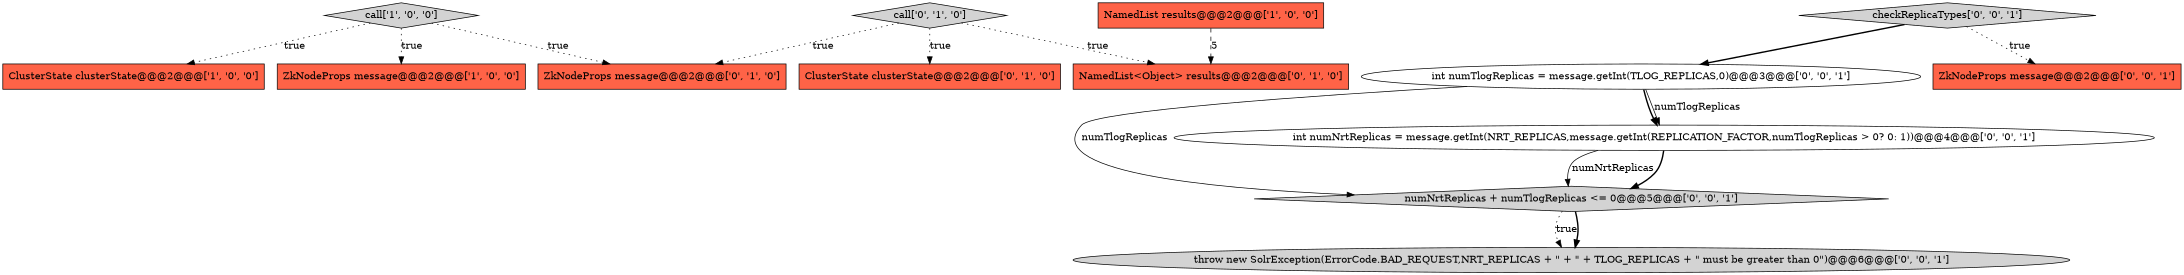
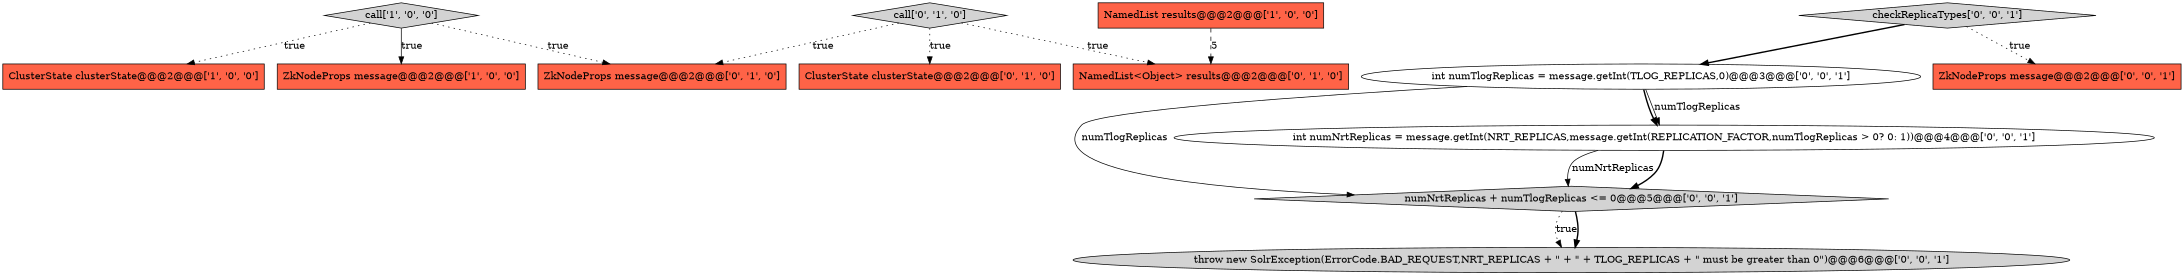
(401, 43) -> (401, 43)
